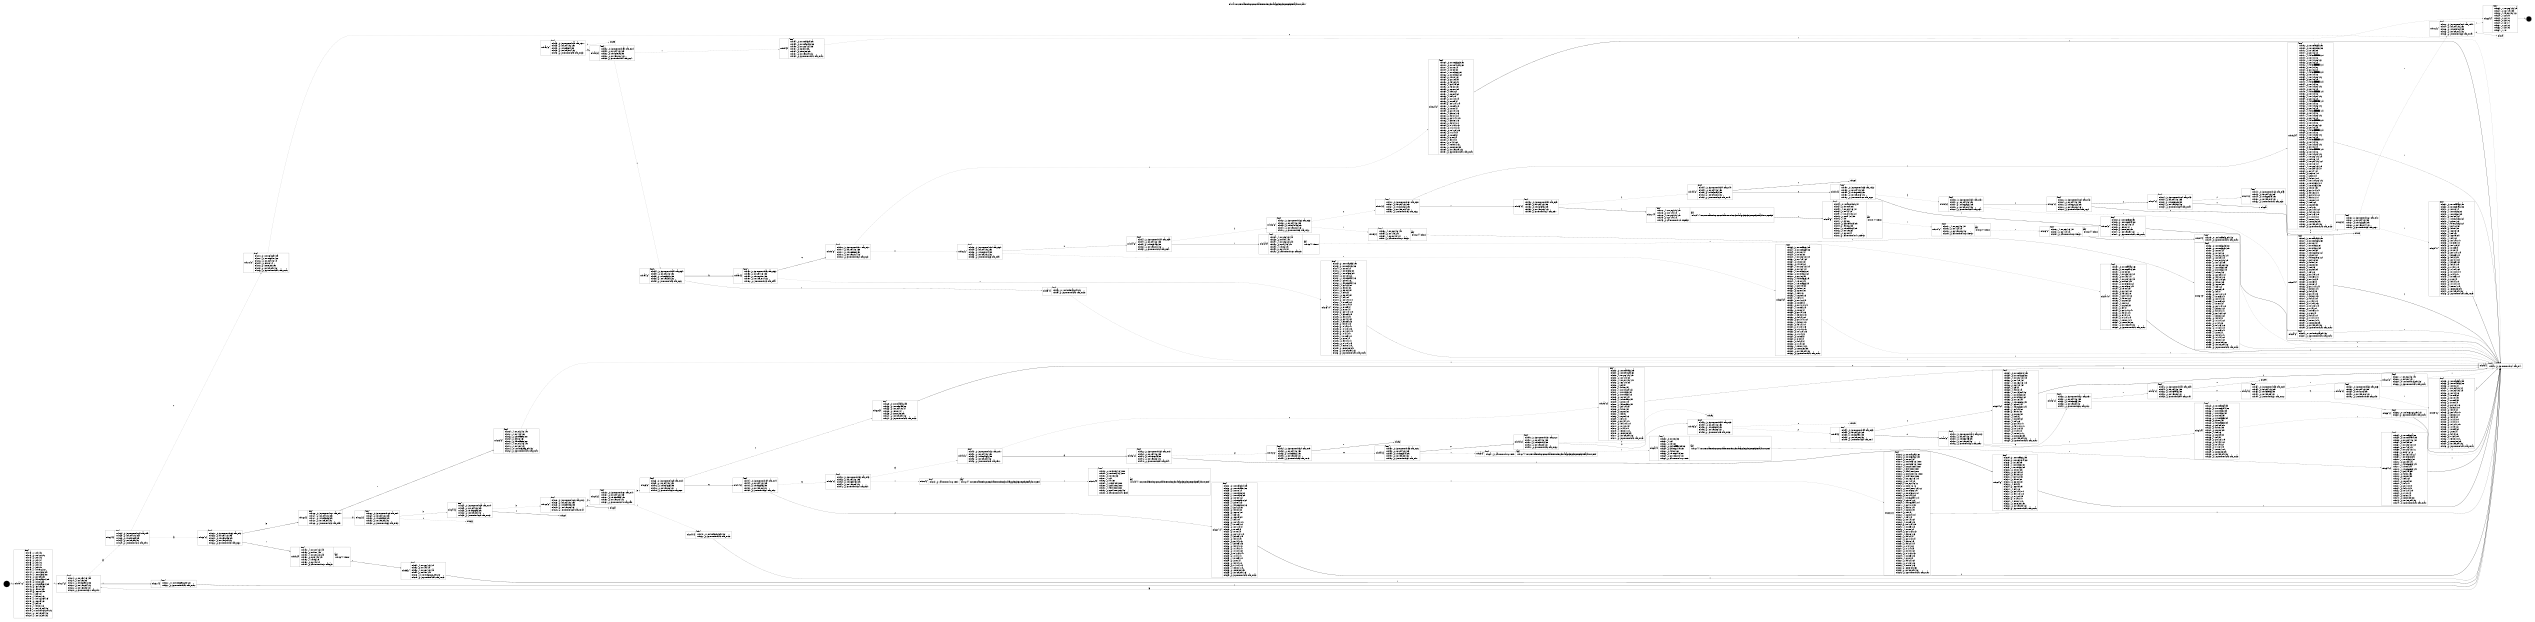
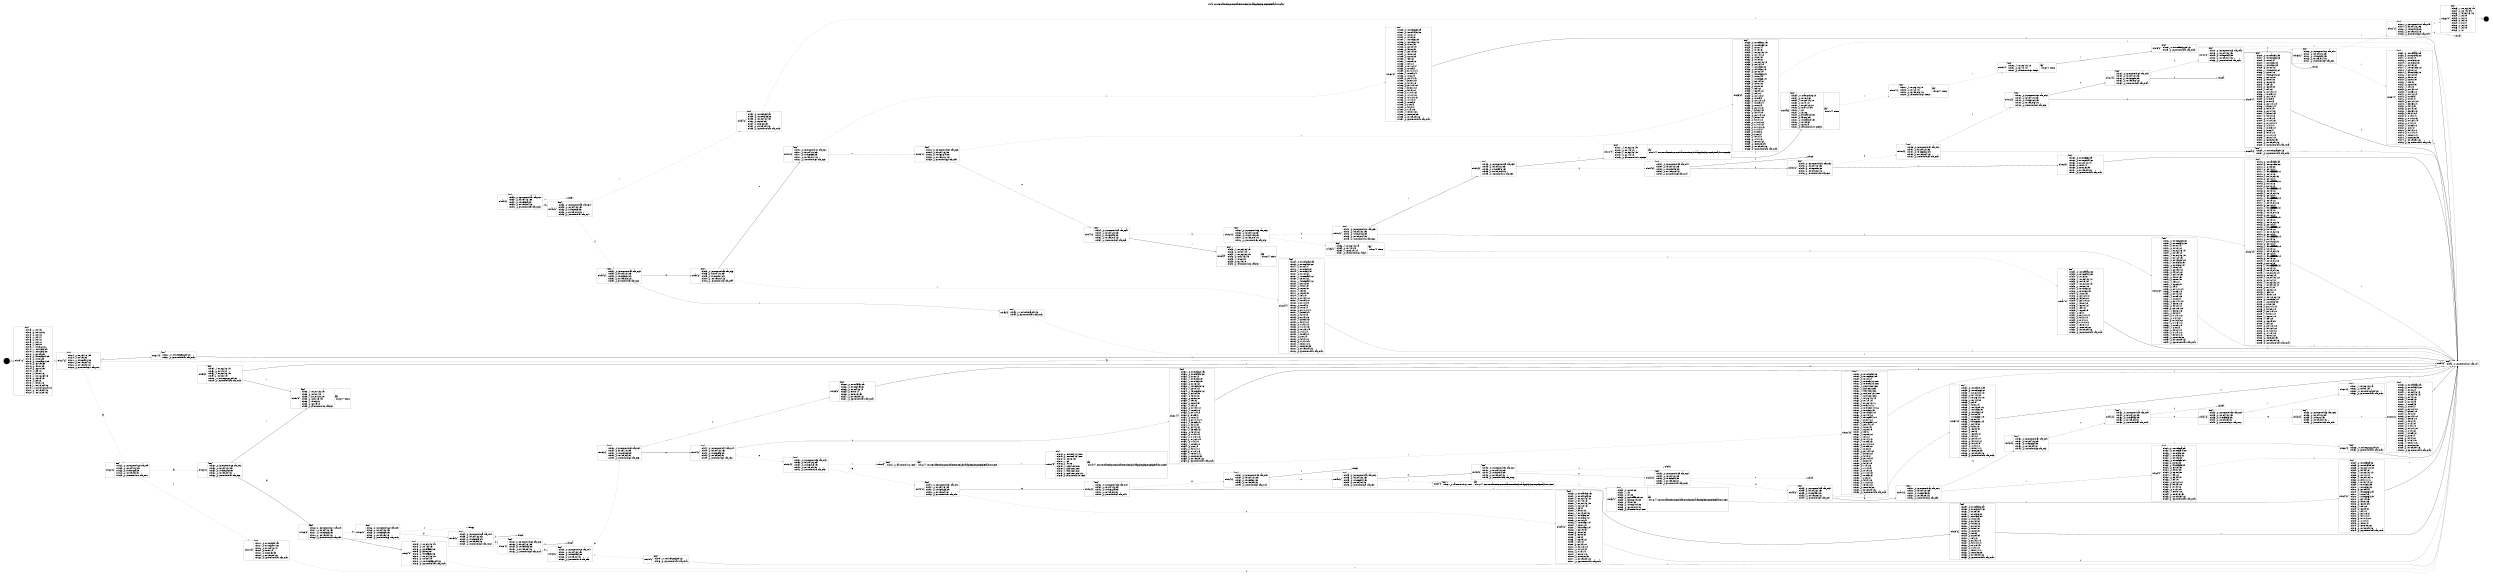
(375, 564) -> (266, 386)
